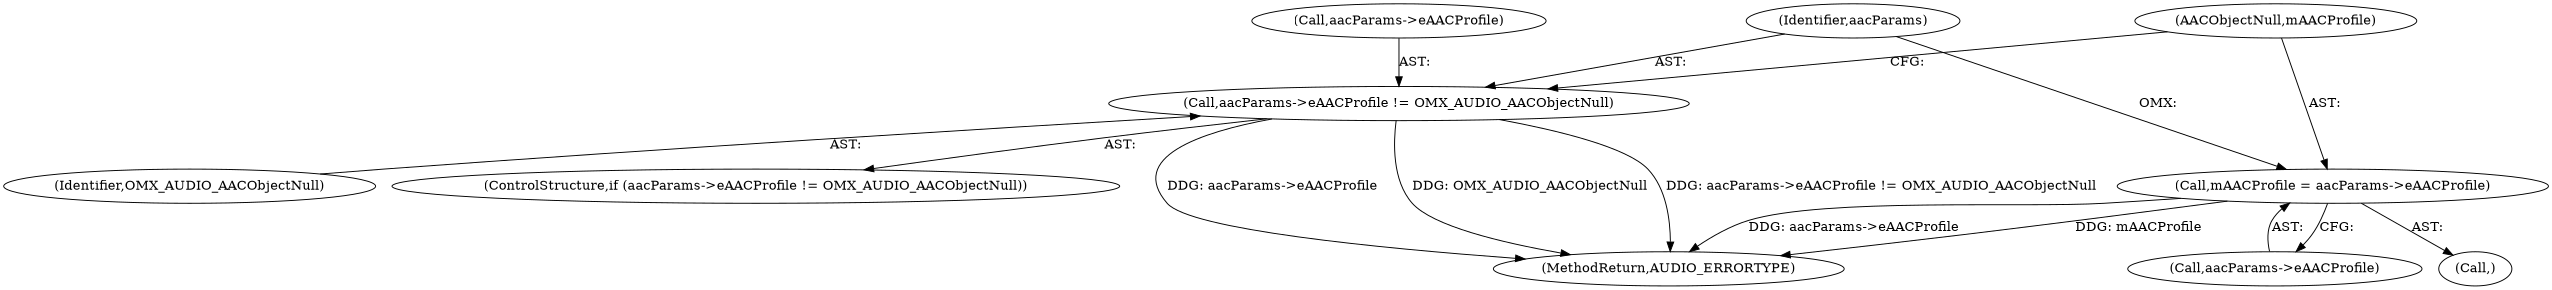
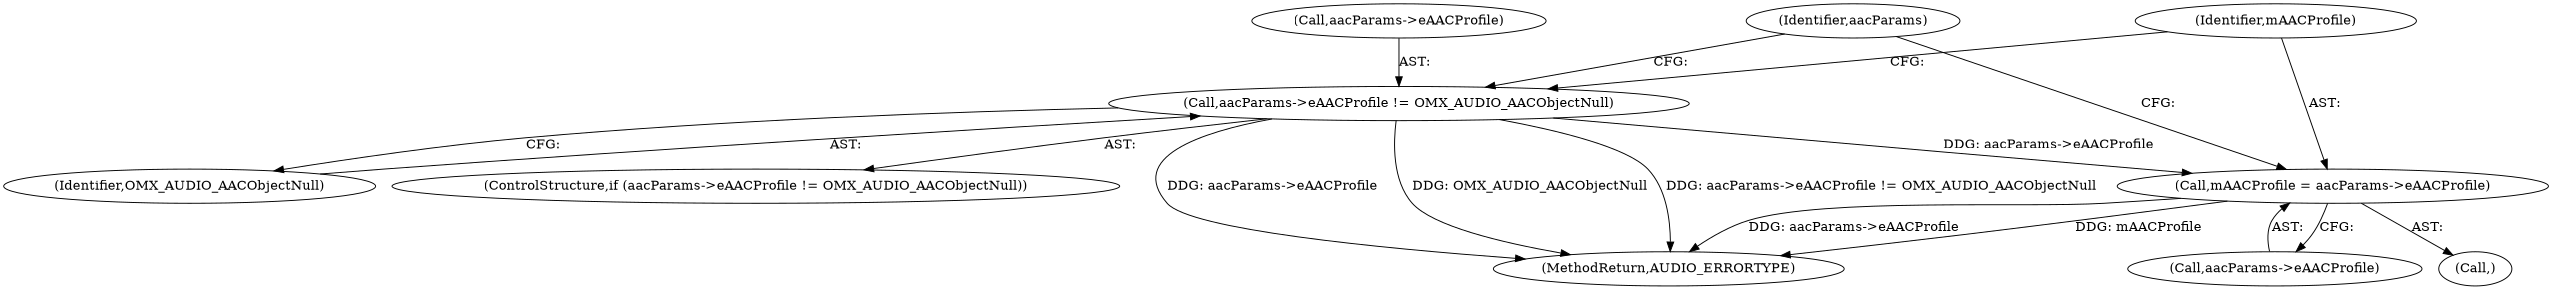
(2276, 21) -> (2276, 21)
(1673, 62) -> (1673, 62)
(2160, 104) -> (2160, 104)
none -> (700, 125)
none -> (1868, 145)
